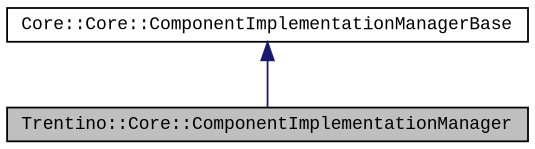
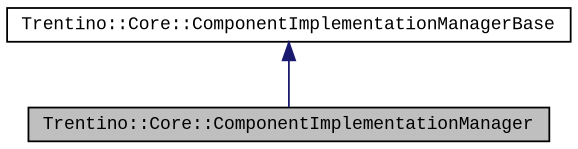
(268, 25) -> (289, 25)
